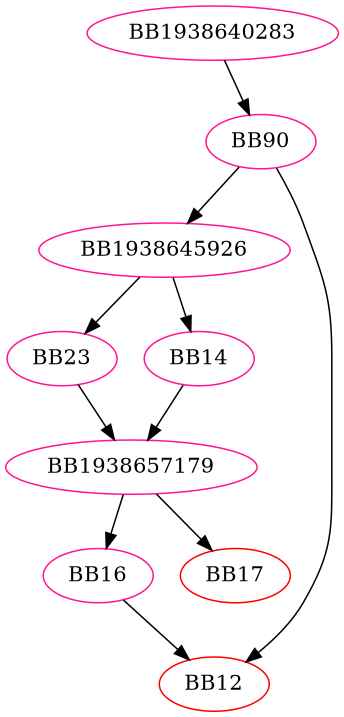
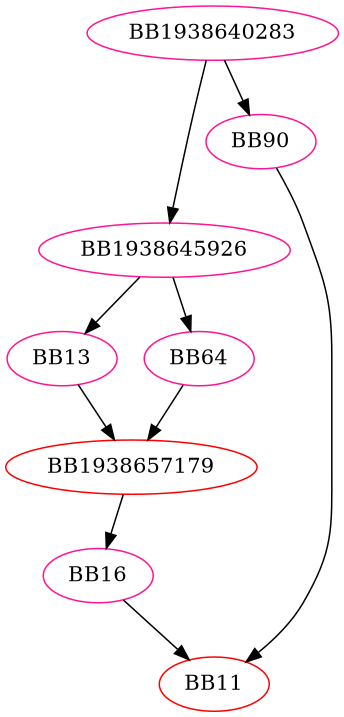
(219, 190) -> (189, 134)
(62, 359) -> (62, 359)
(199, 359) -> (199, 359)
(131, 467) -> (131, 467)
(235, 576) -> none
(214, 684) -> (214, 684)
